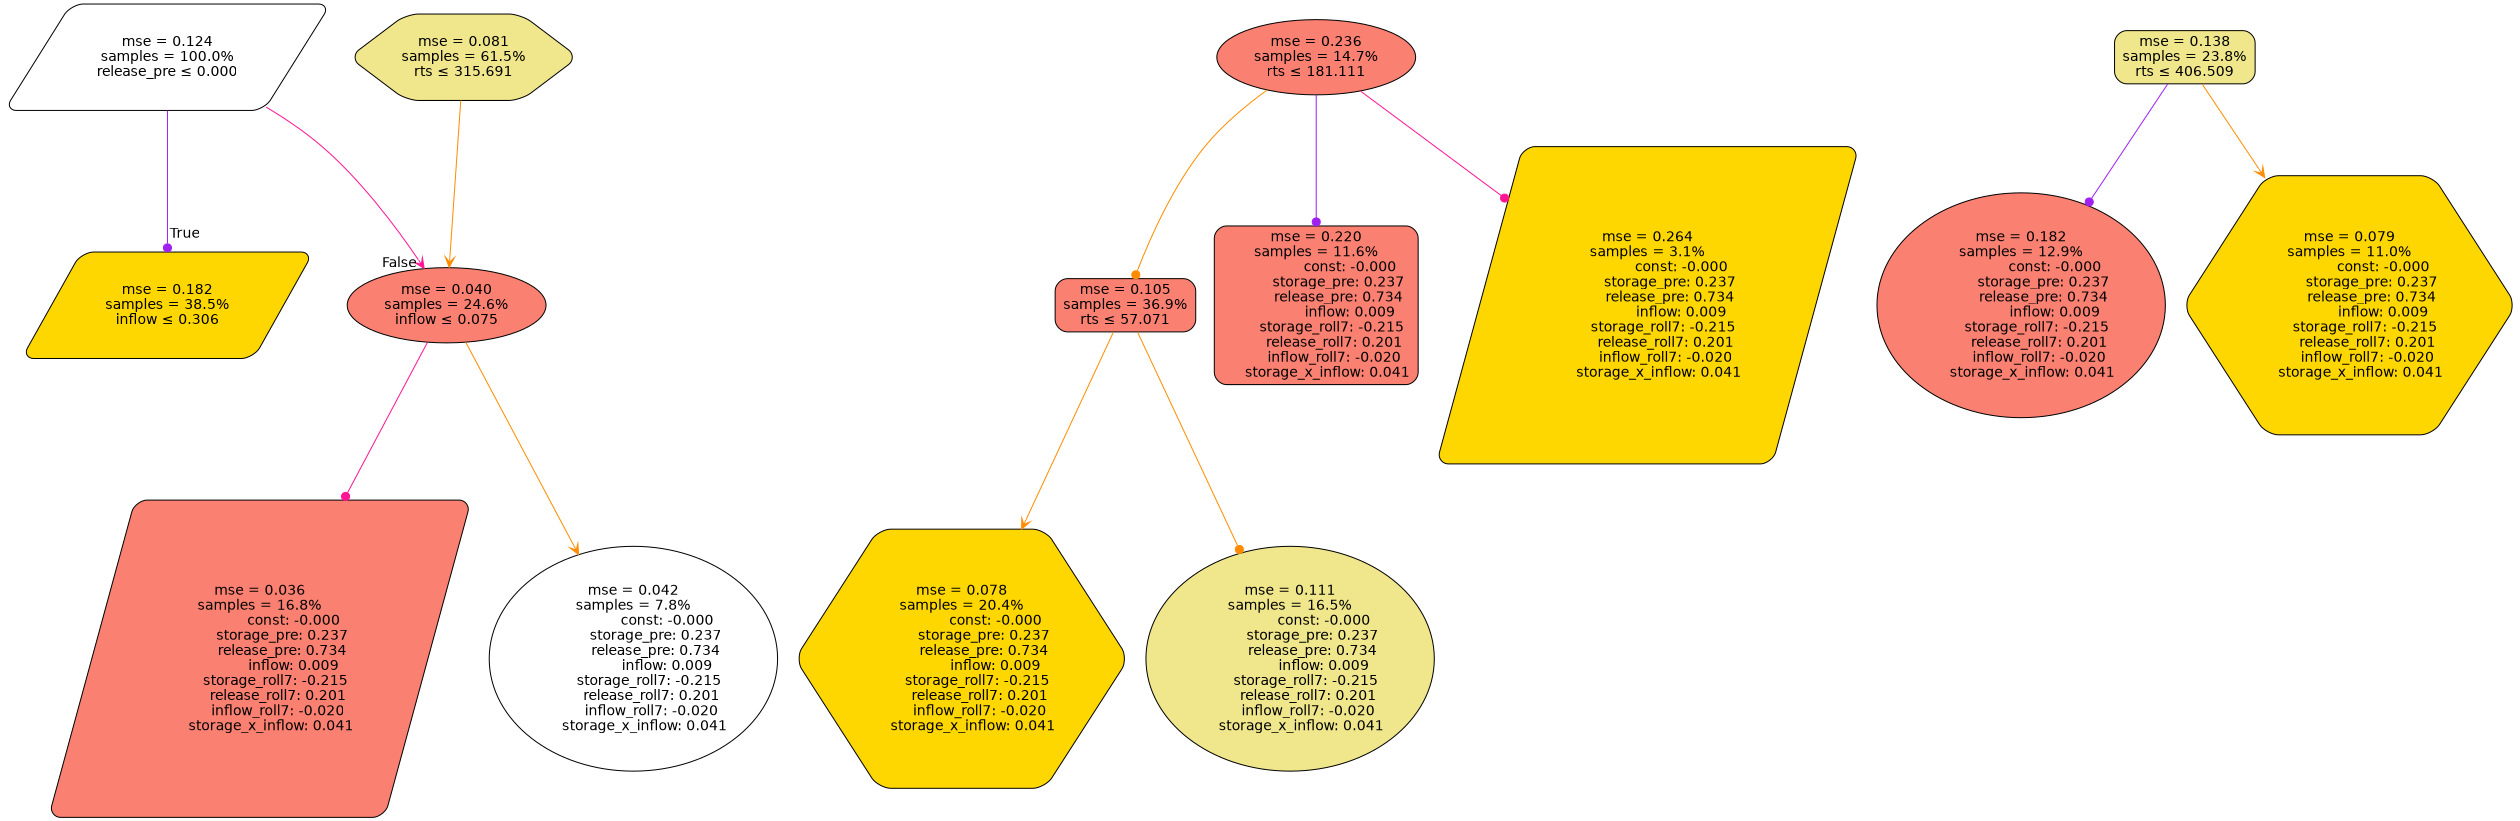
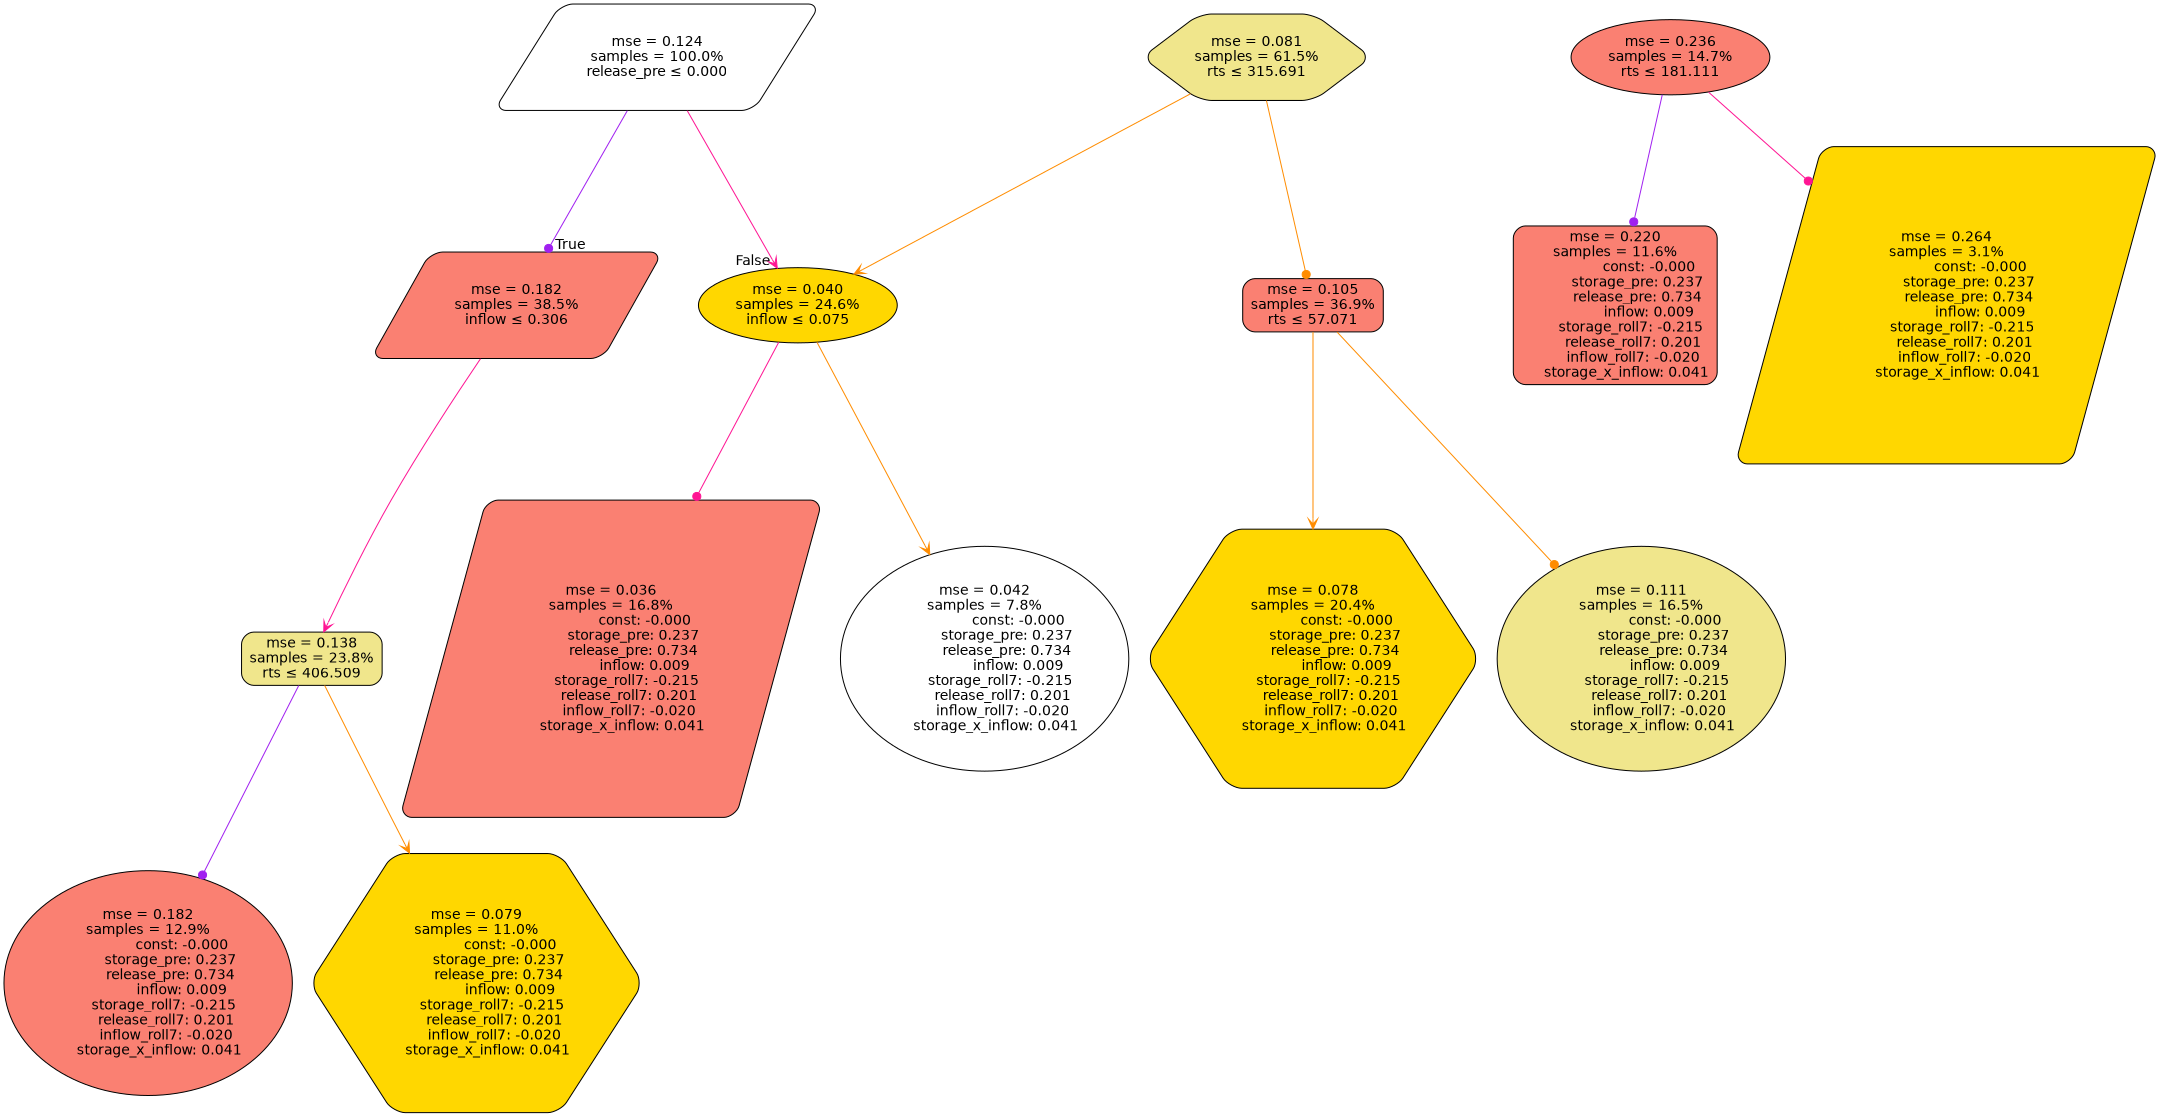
(1188, 170) -> (1286, 186)
(167, 305) -> (517, 305)
(447, 305) -> (798, 305)
none -> (399, 487)
